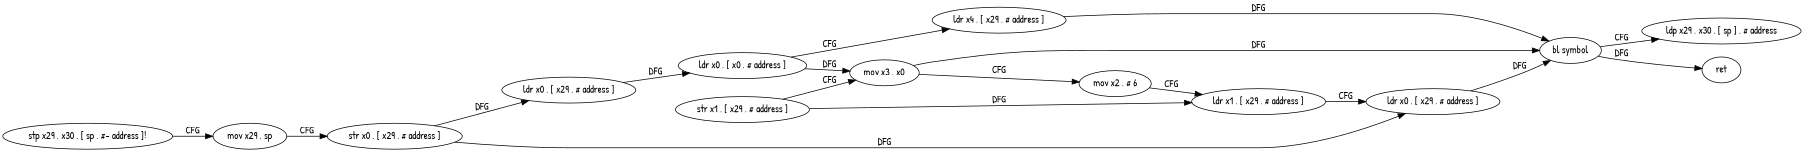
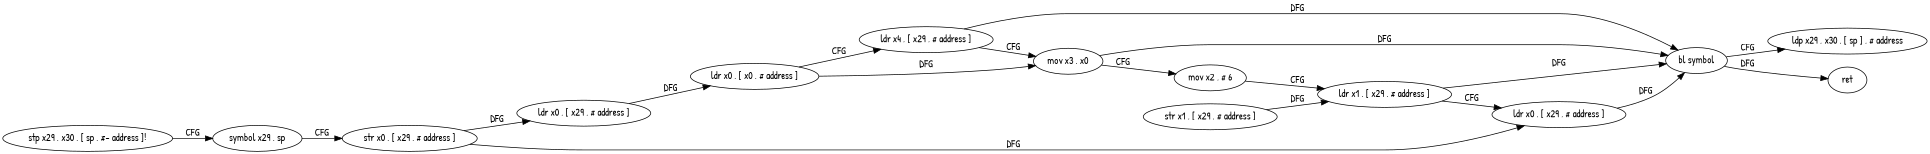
none -> (1551, 76)
(816, 91) -> (1004, 51)
(250, 136) -> (257, 138)
